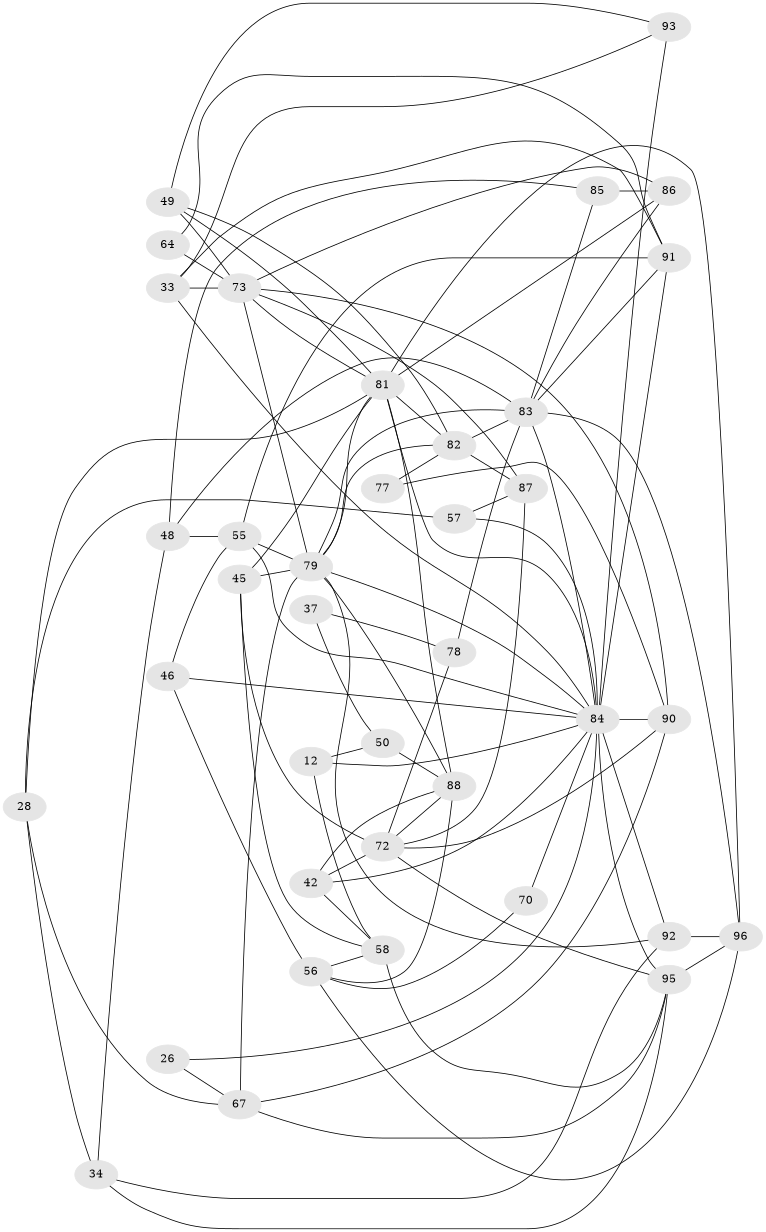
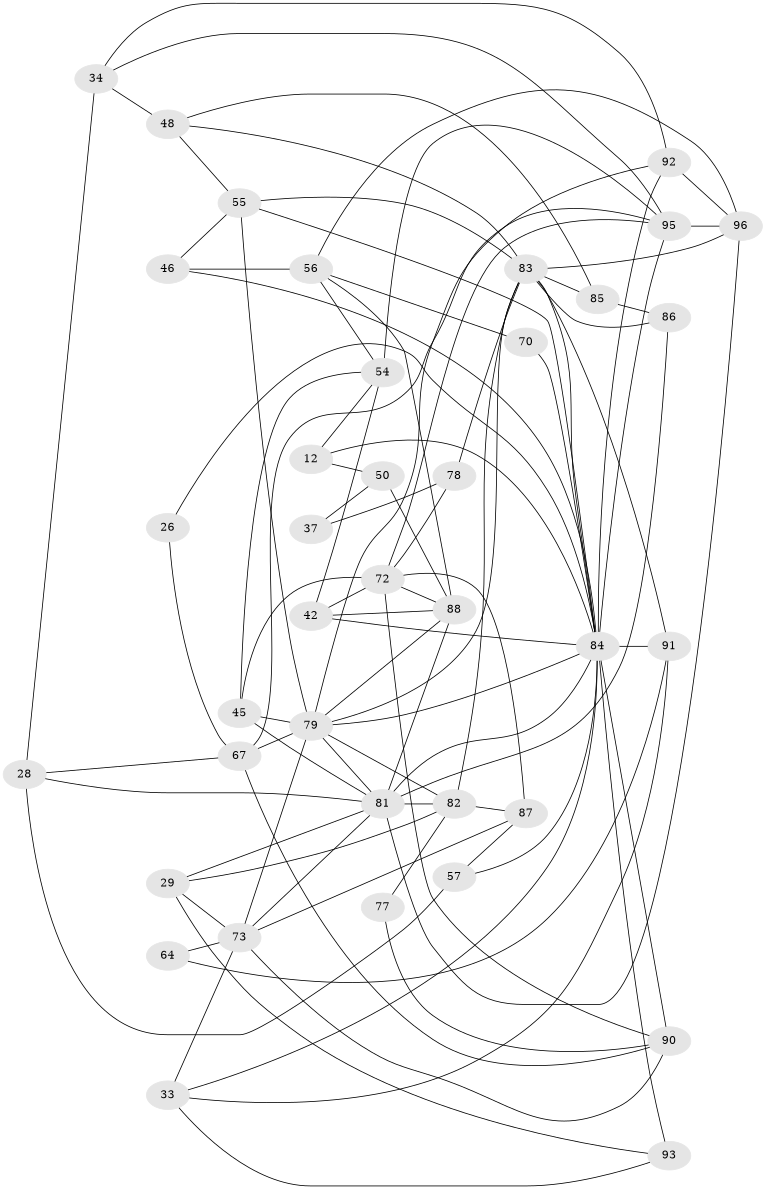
(168, 202) -> (168, 884)
(451, 202) -> none
(376, 285) -> (393, 202)
(383, 950) -> (383, 373)
